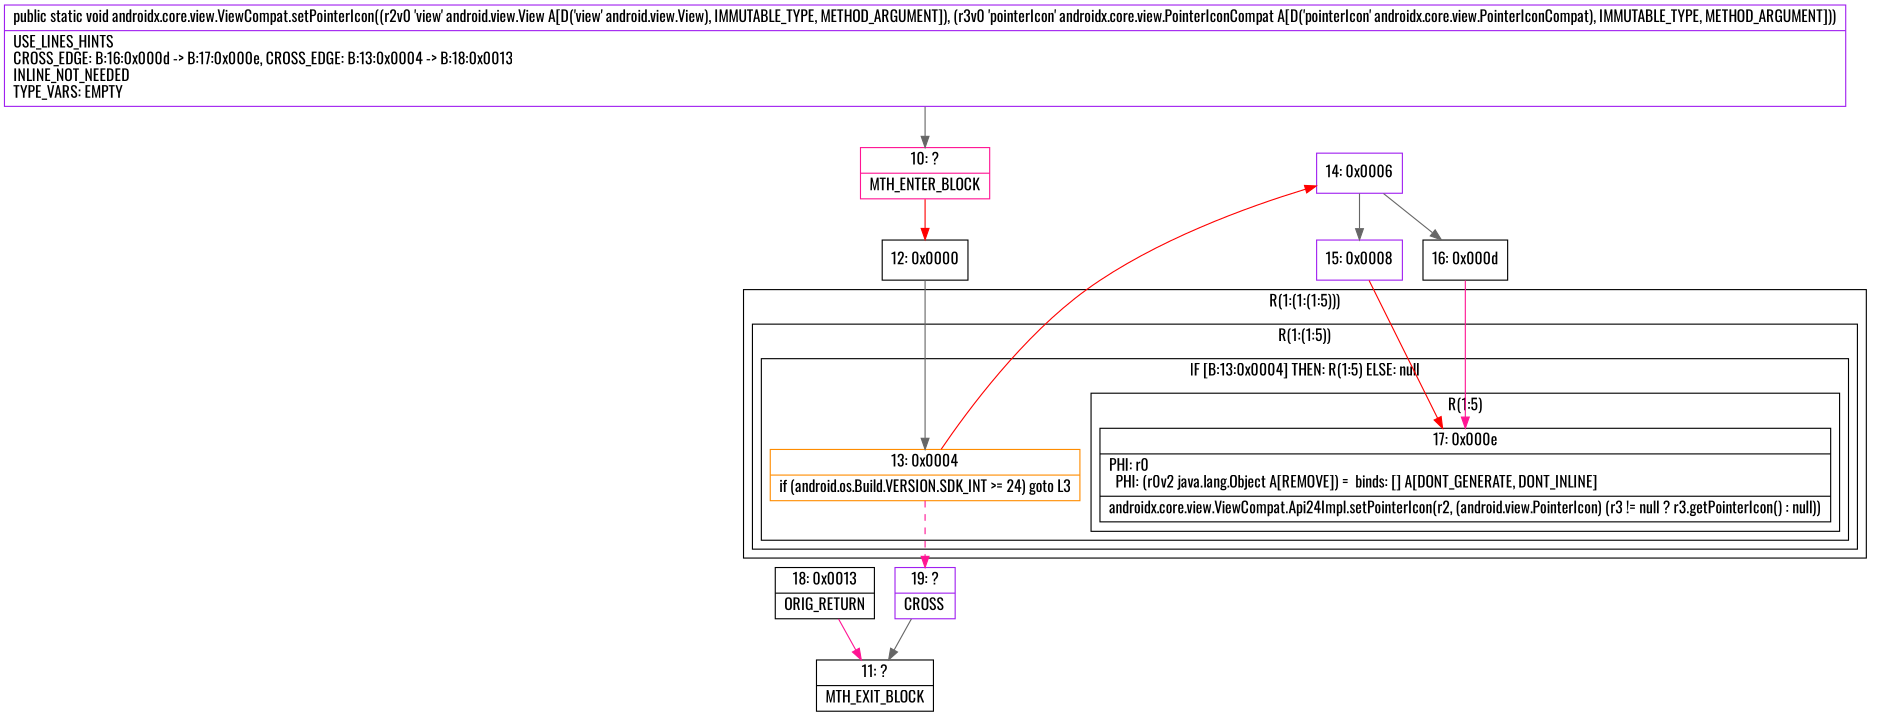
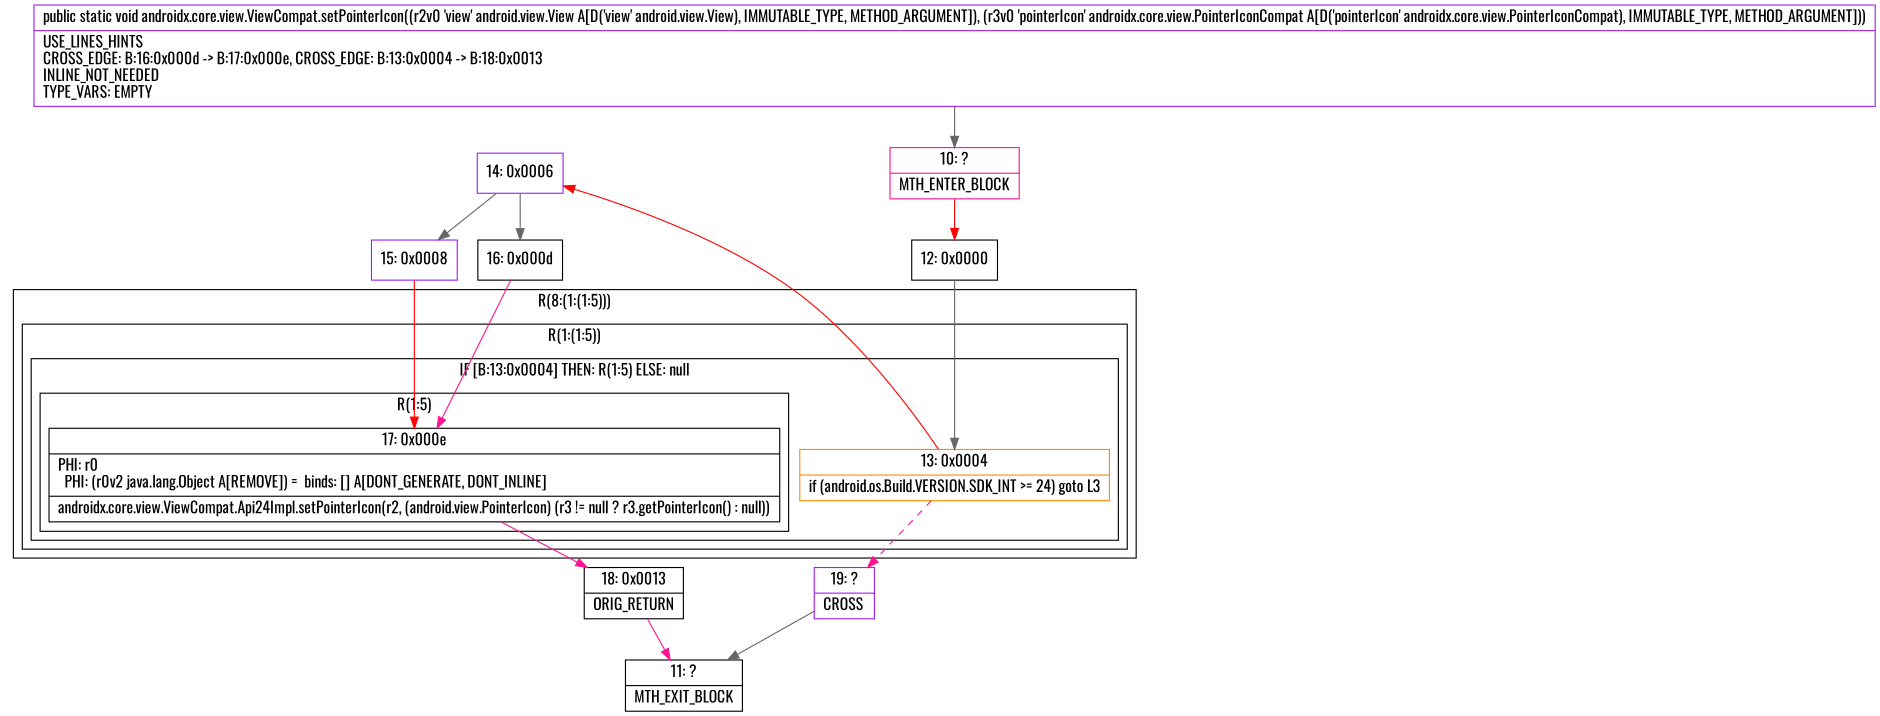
(1305, 302) -> (575, 302)
none -> (539, 542)
